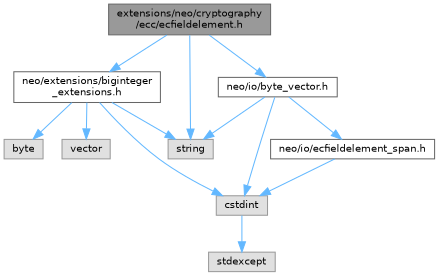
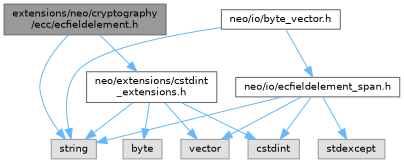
(233, 53) -> none
(87, 87) -> (152, 87)
none -> (266, 116)
none -> (194, 118)
(261, 141) -> none
(242, 229) -> (332, 114)
